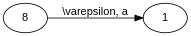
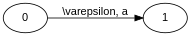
(25, 18) -> (25, 18)
